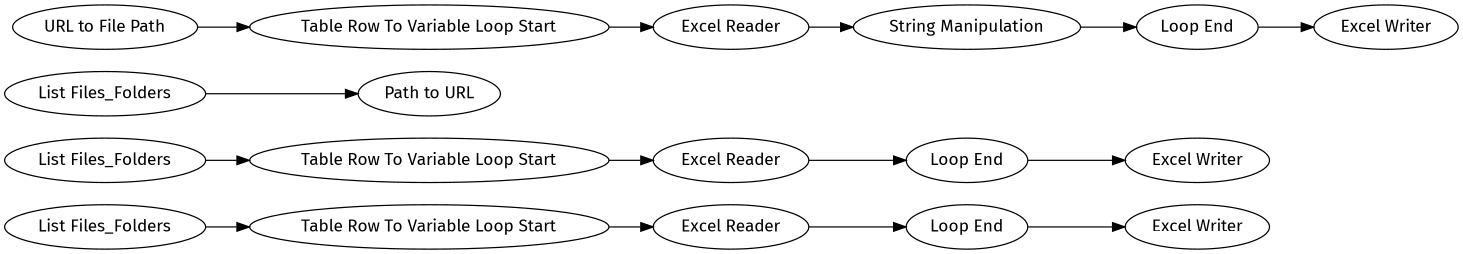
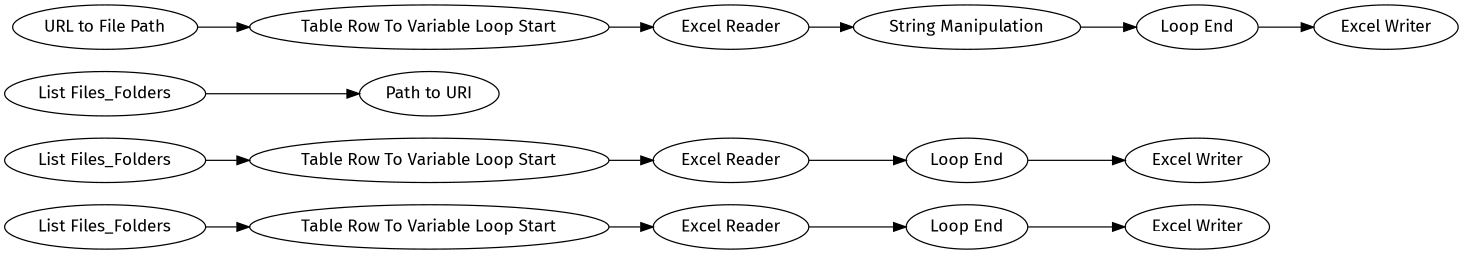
(429, 94) -> (429, 94)
